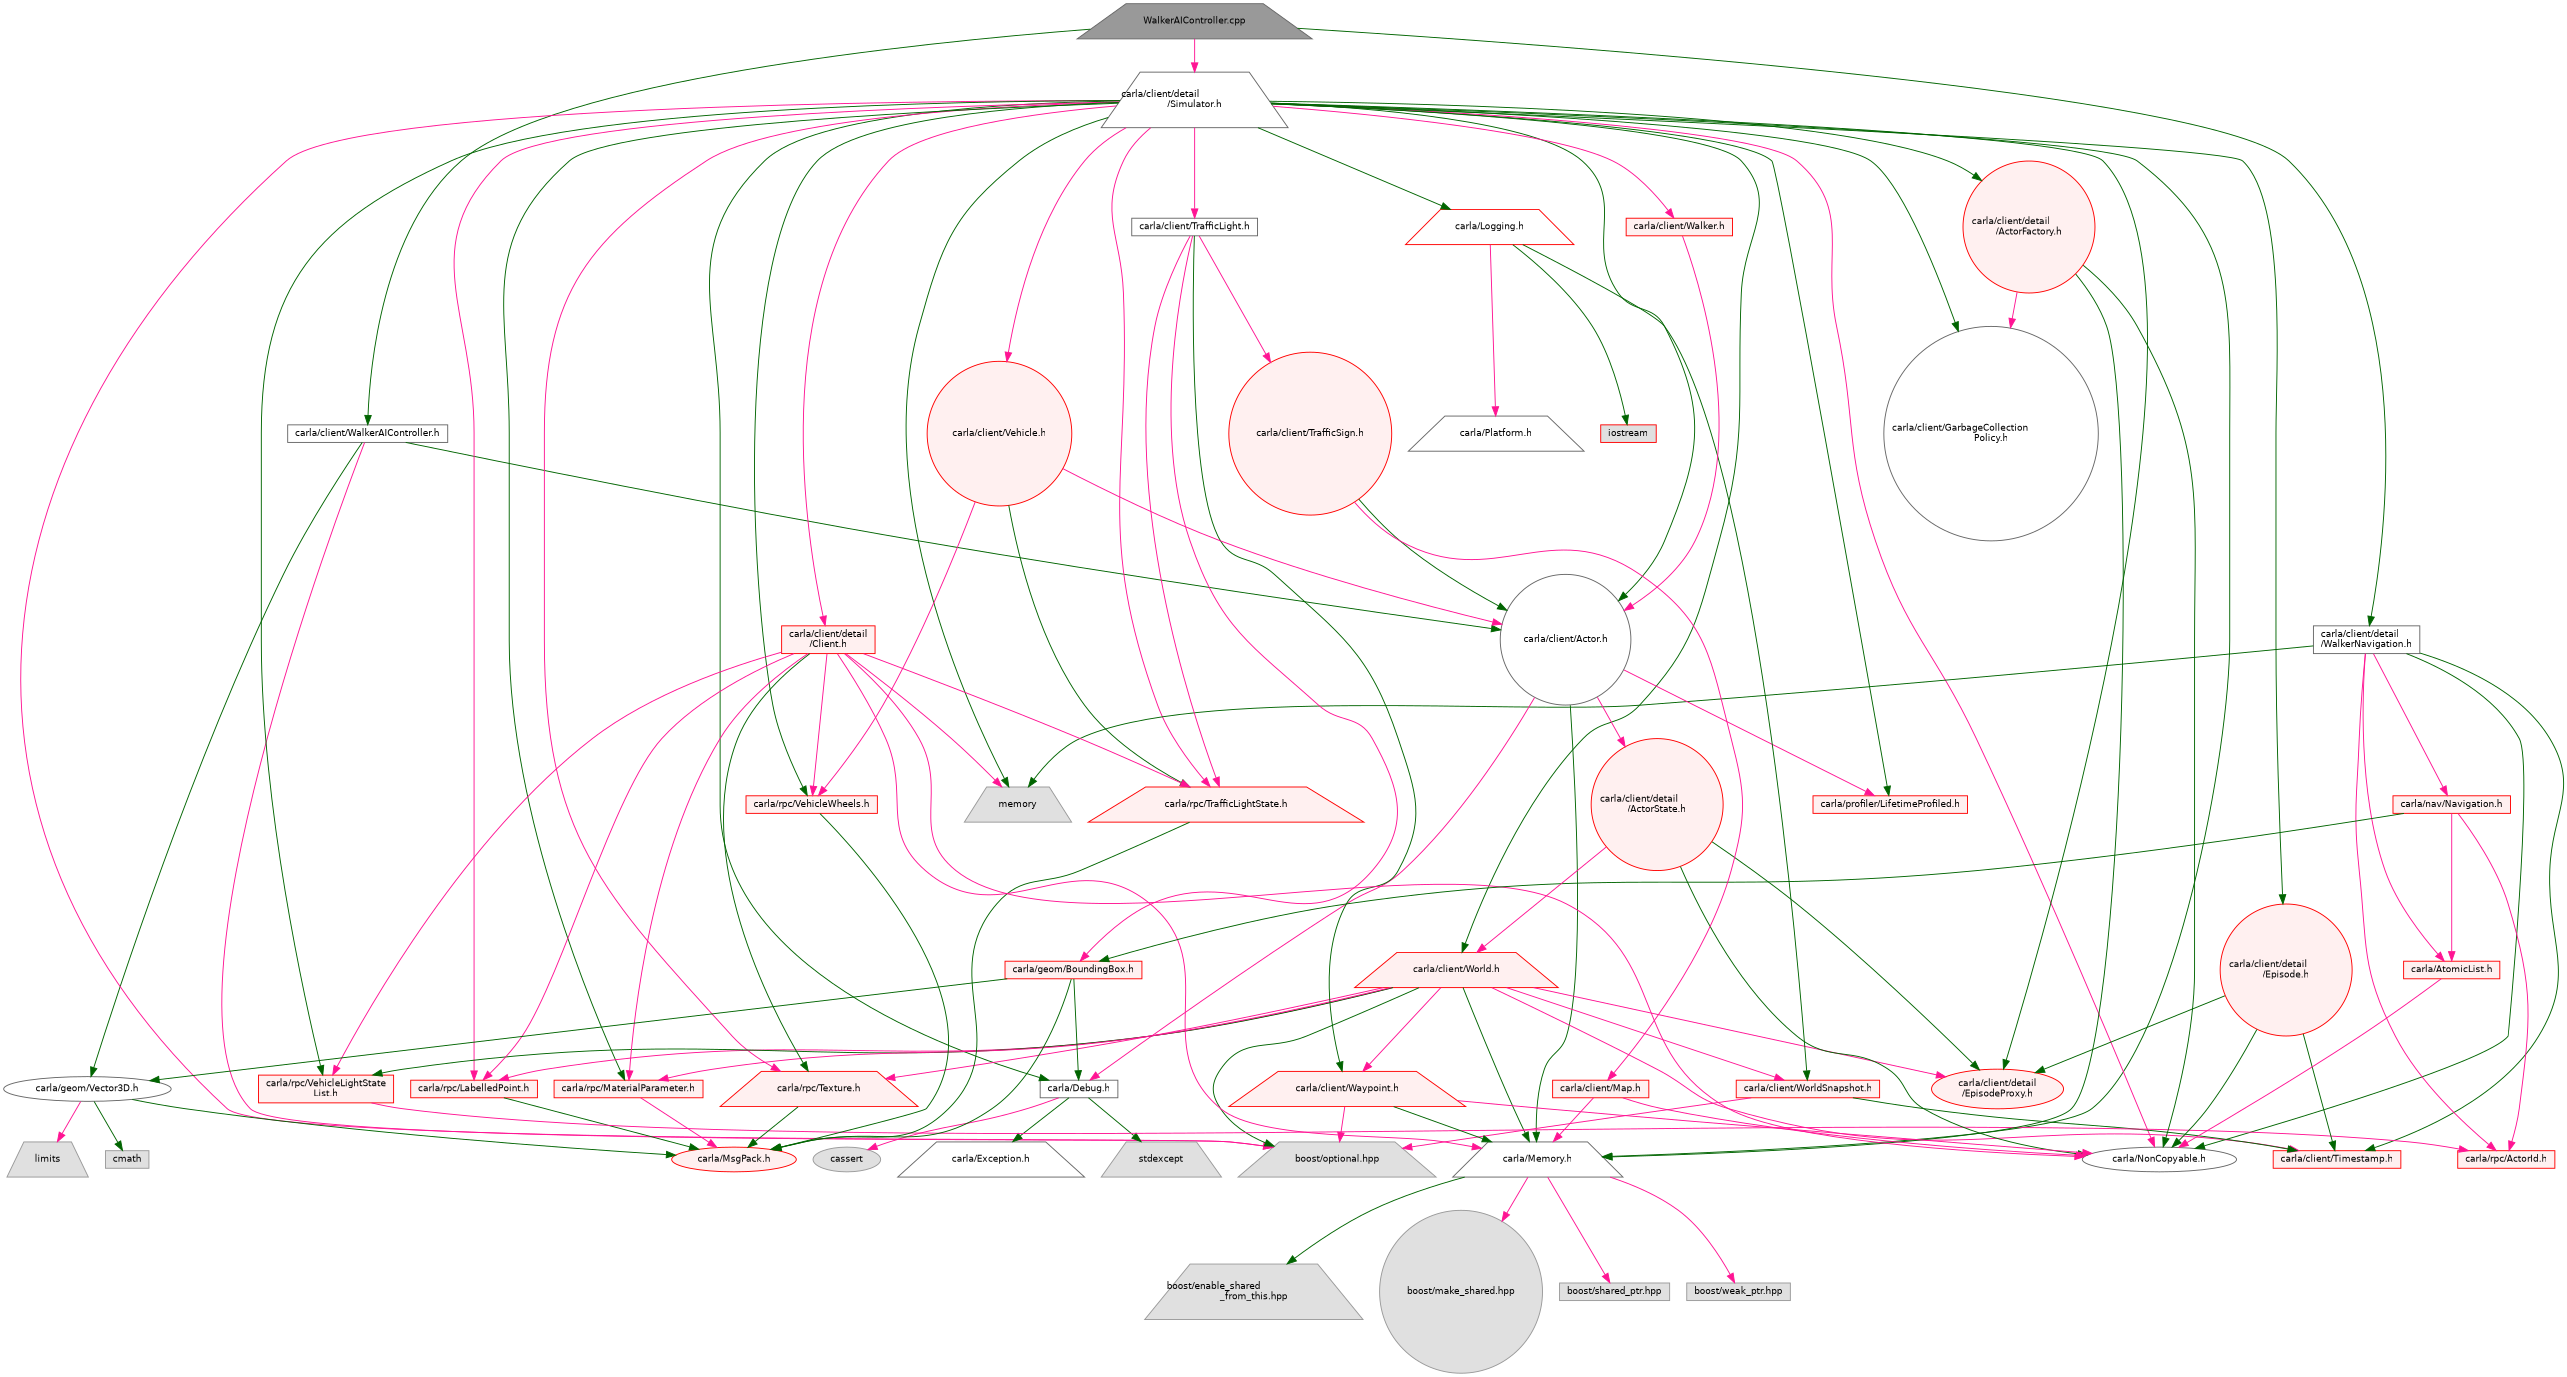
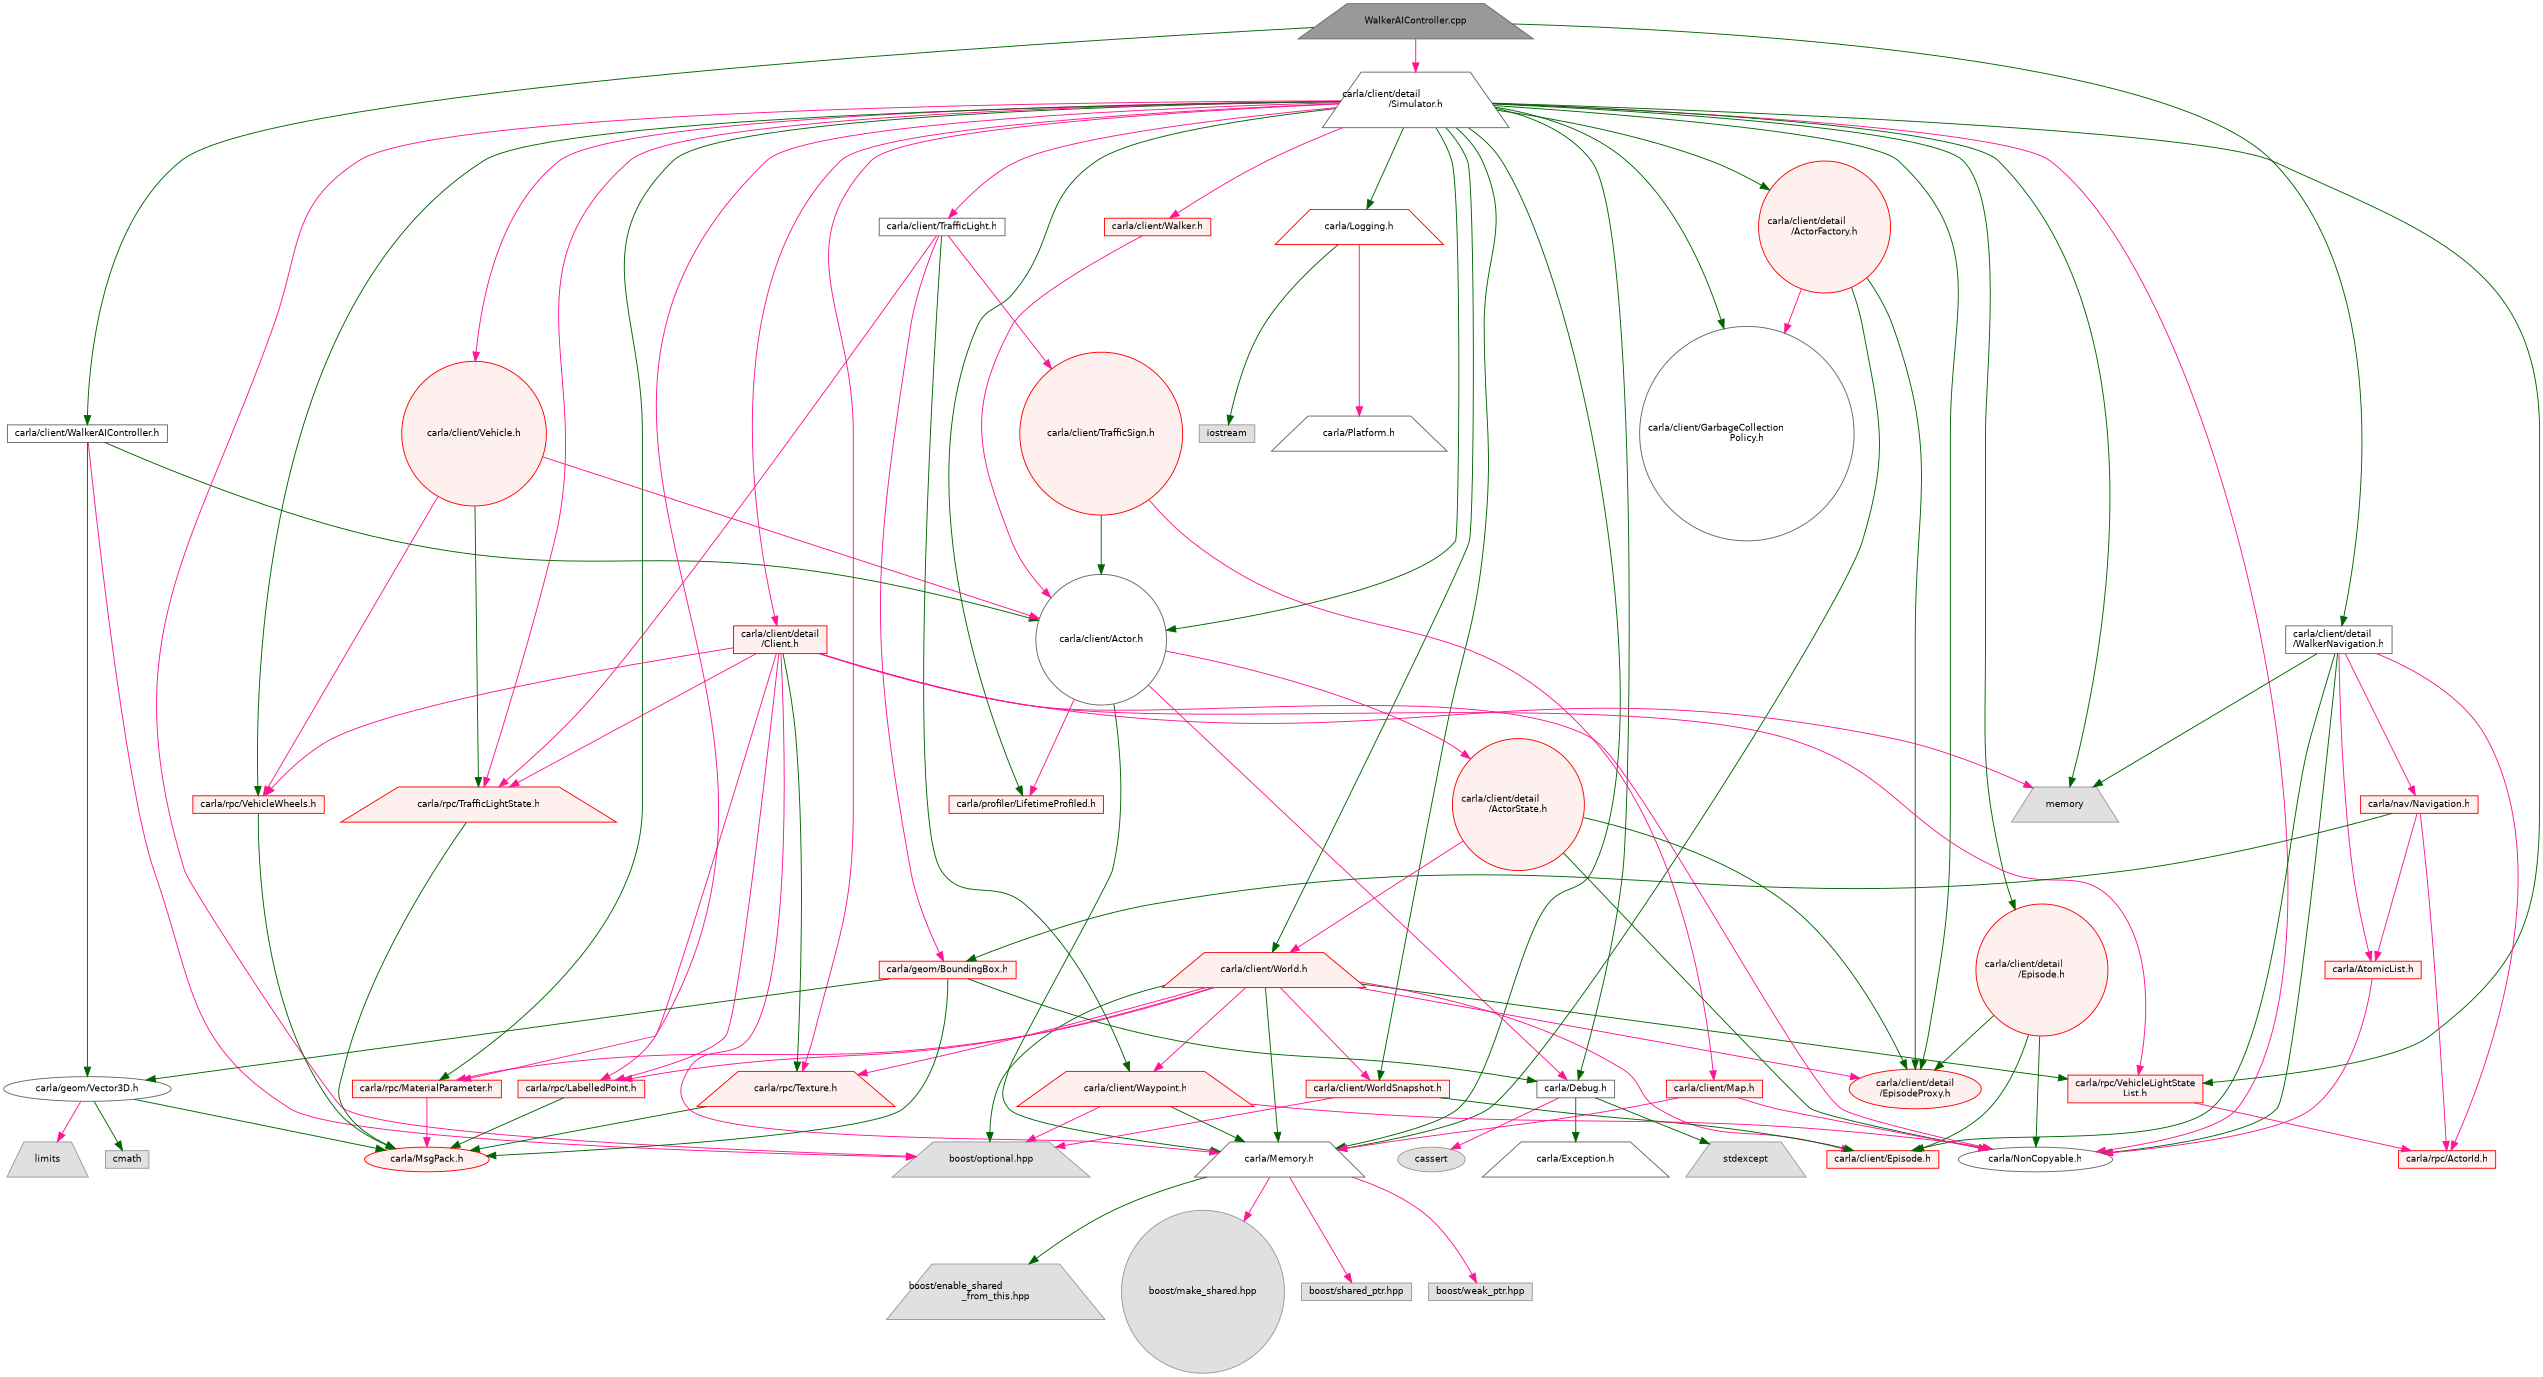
(1628, 434) -> (1227, 434)
(1751, 611) -> (1476, 598)
(2195, 687) -> (1915, 664)
(2337, 1159) -> (1883, 1159)
